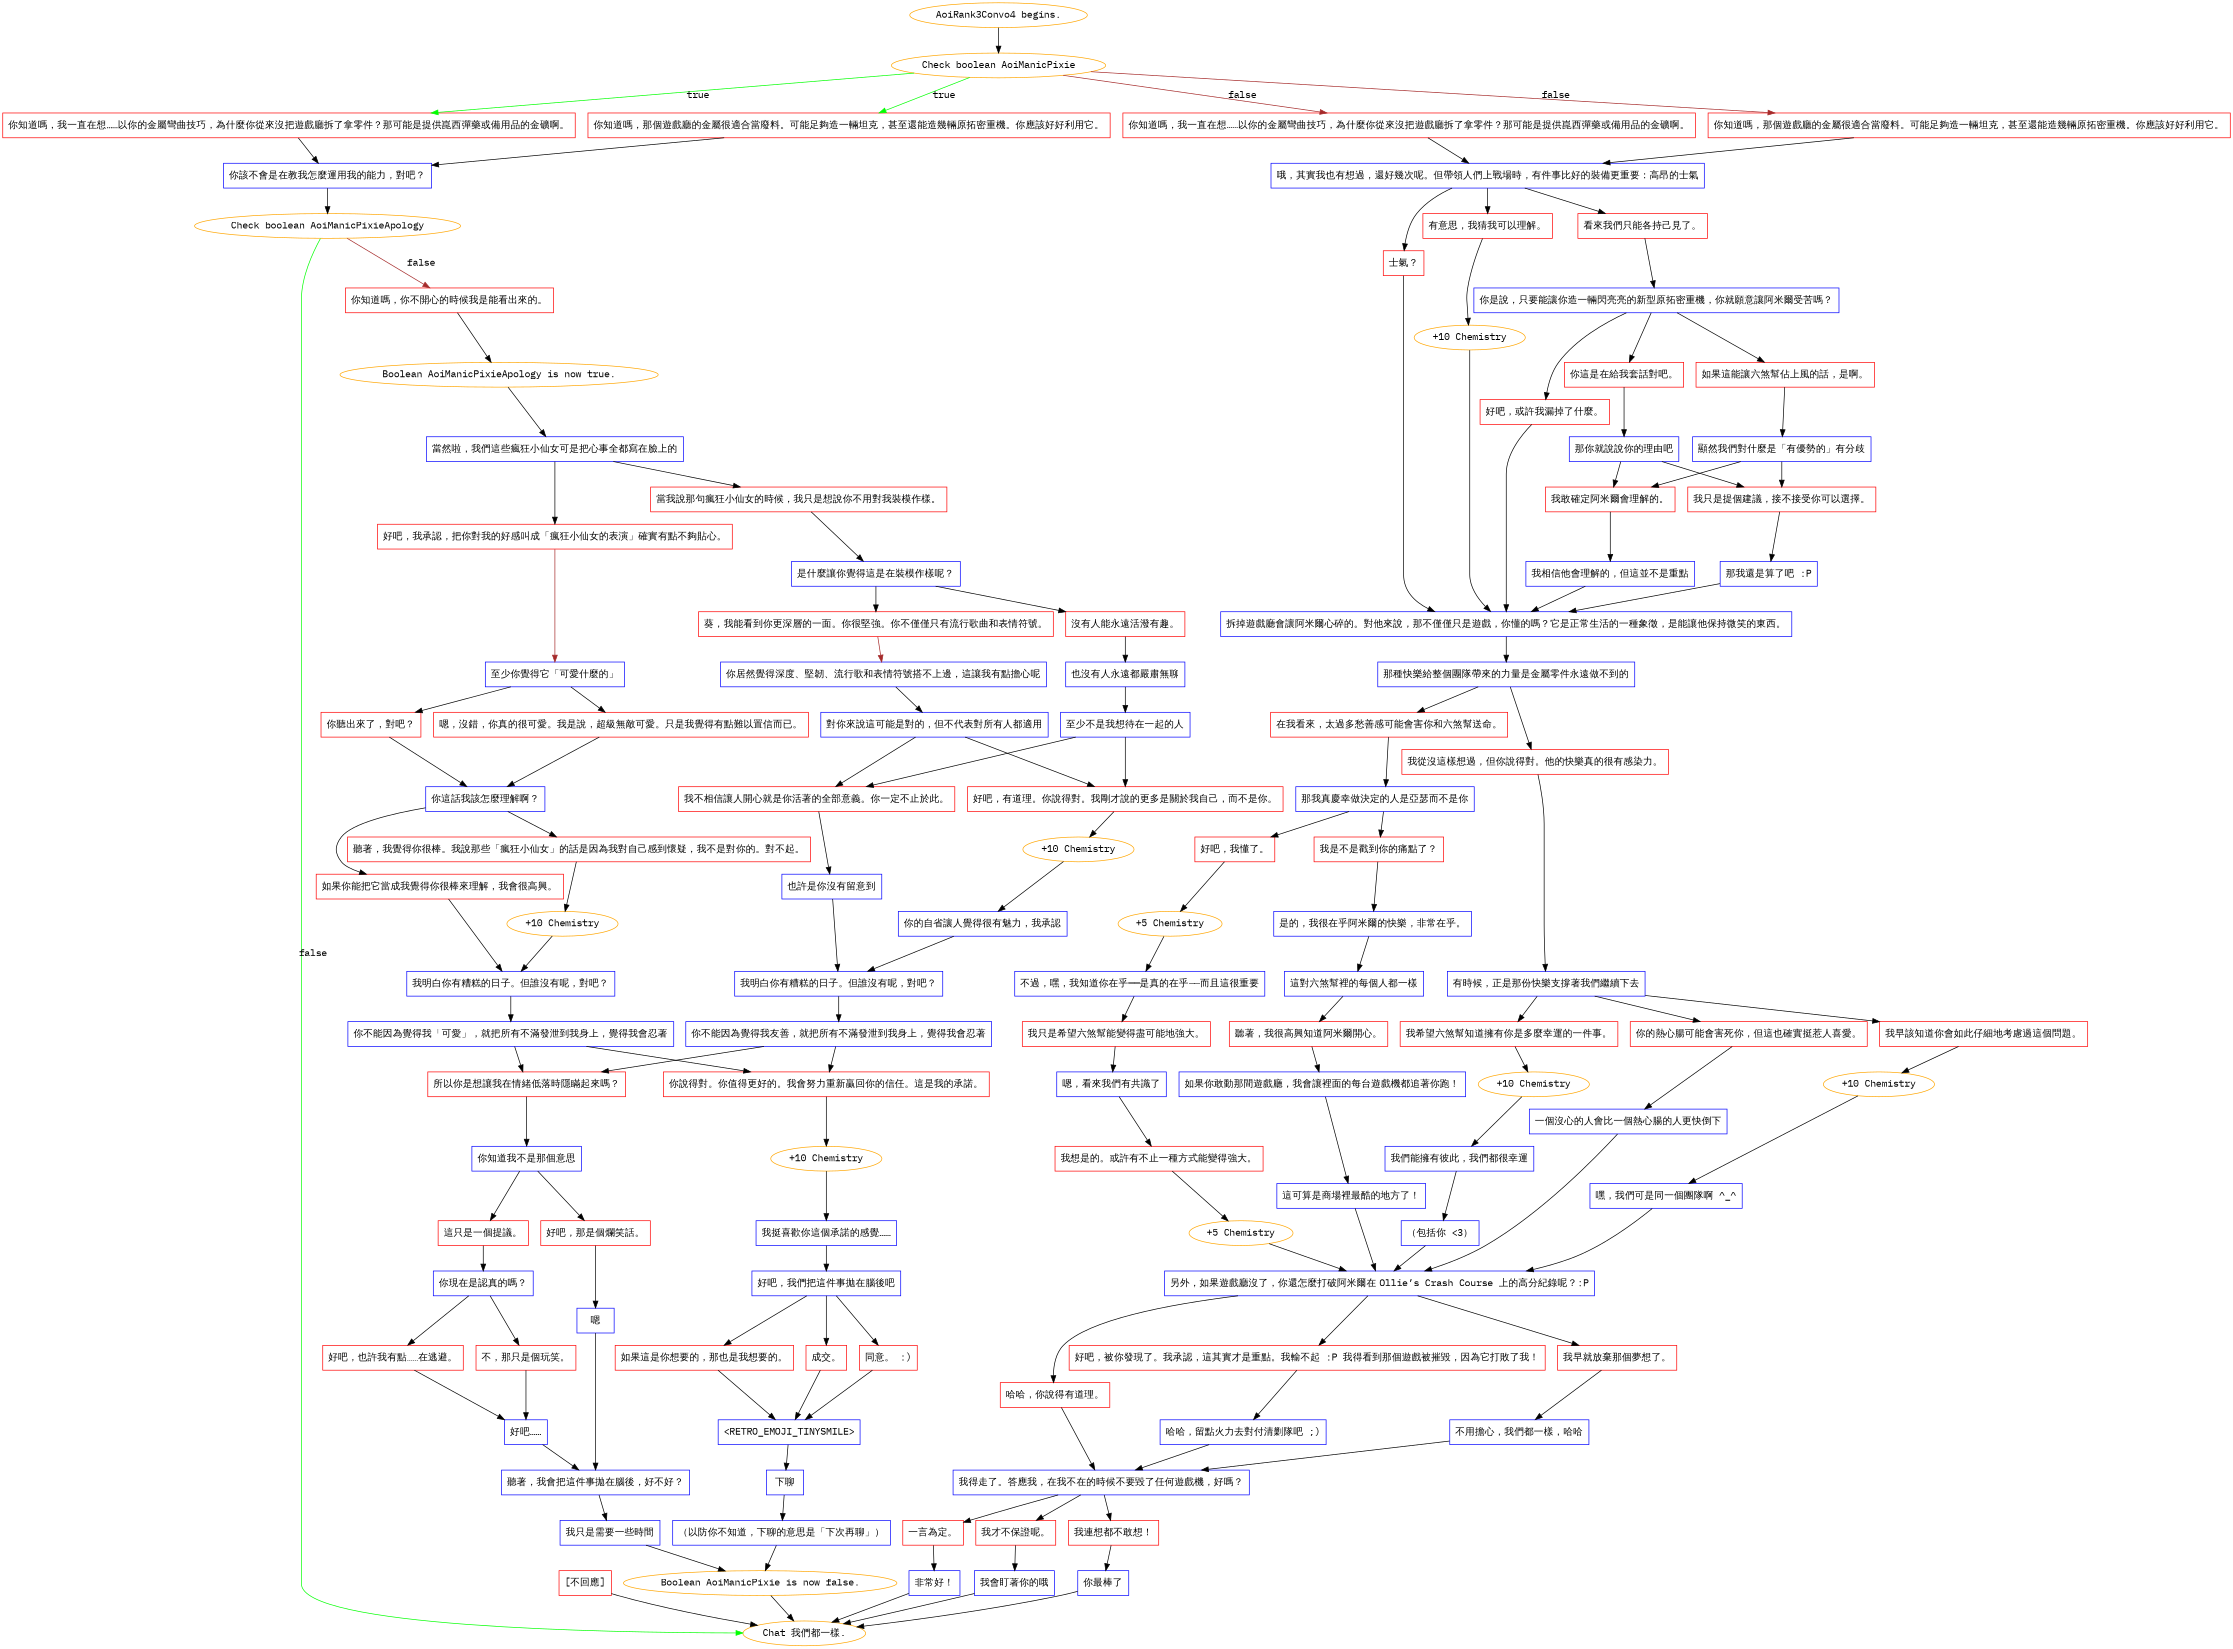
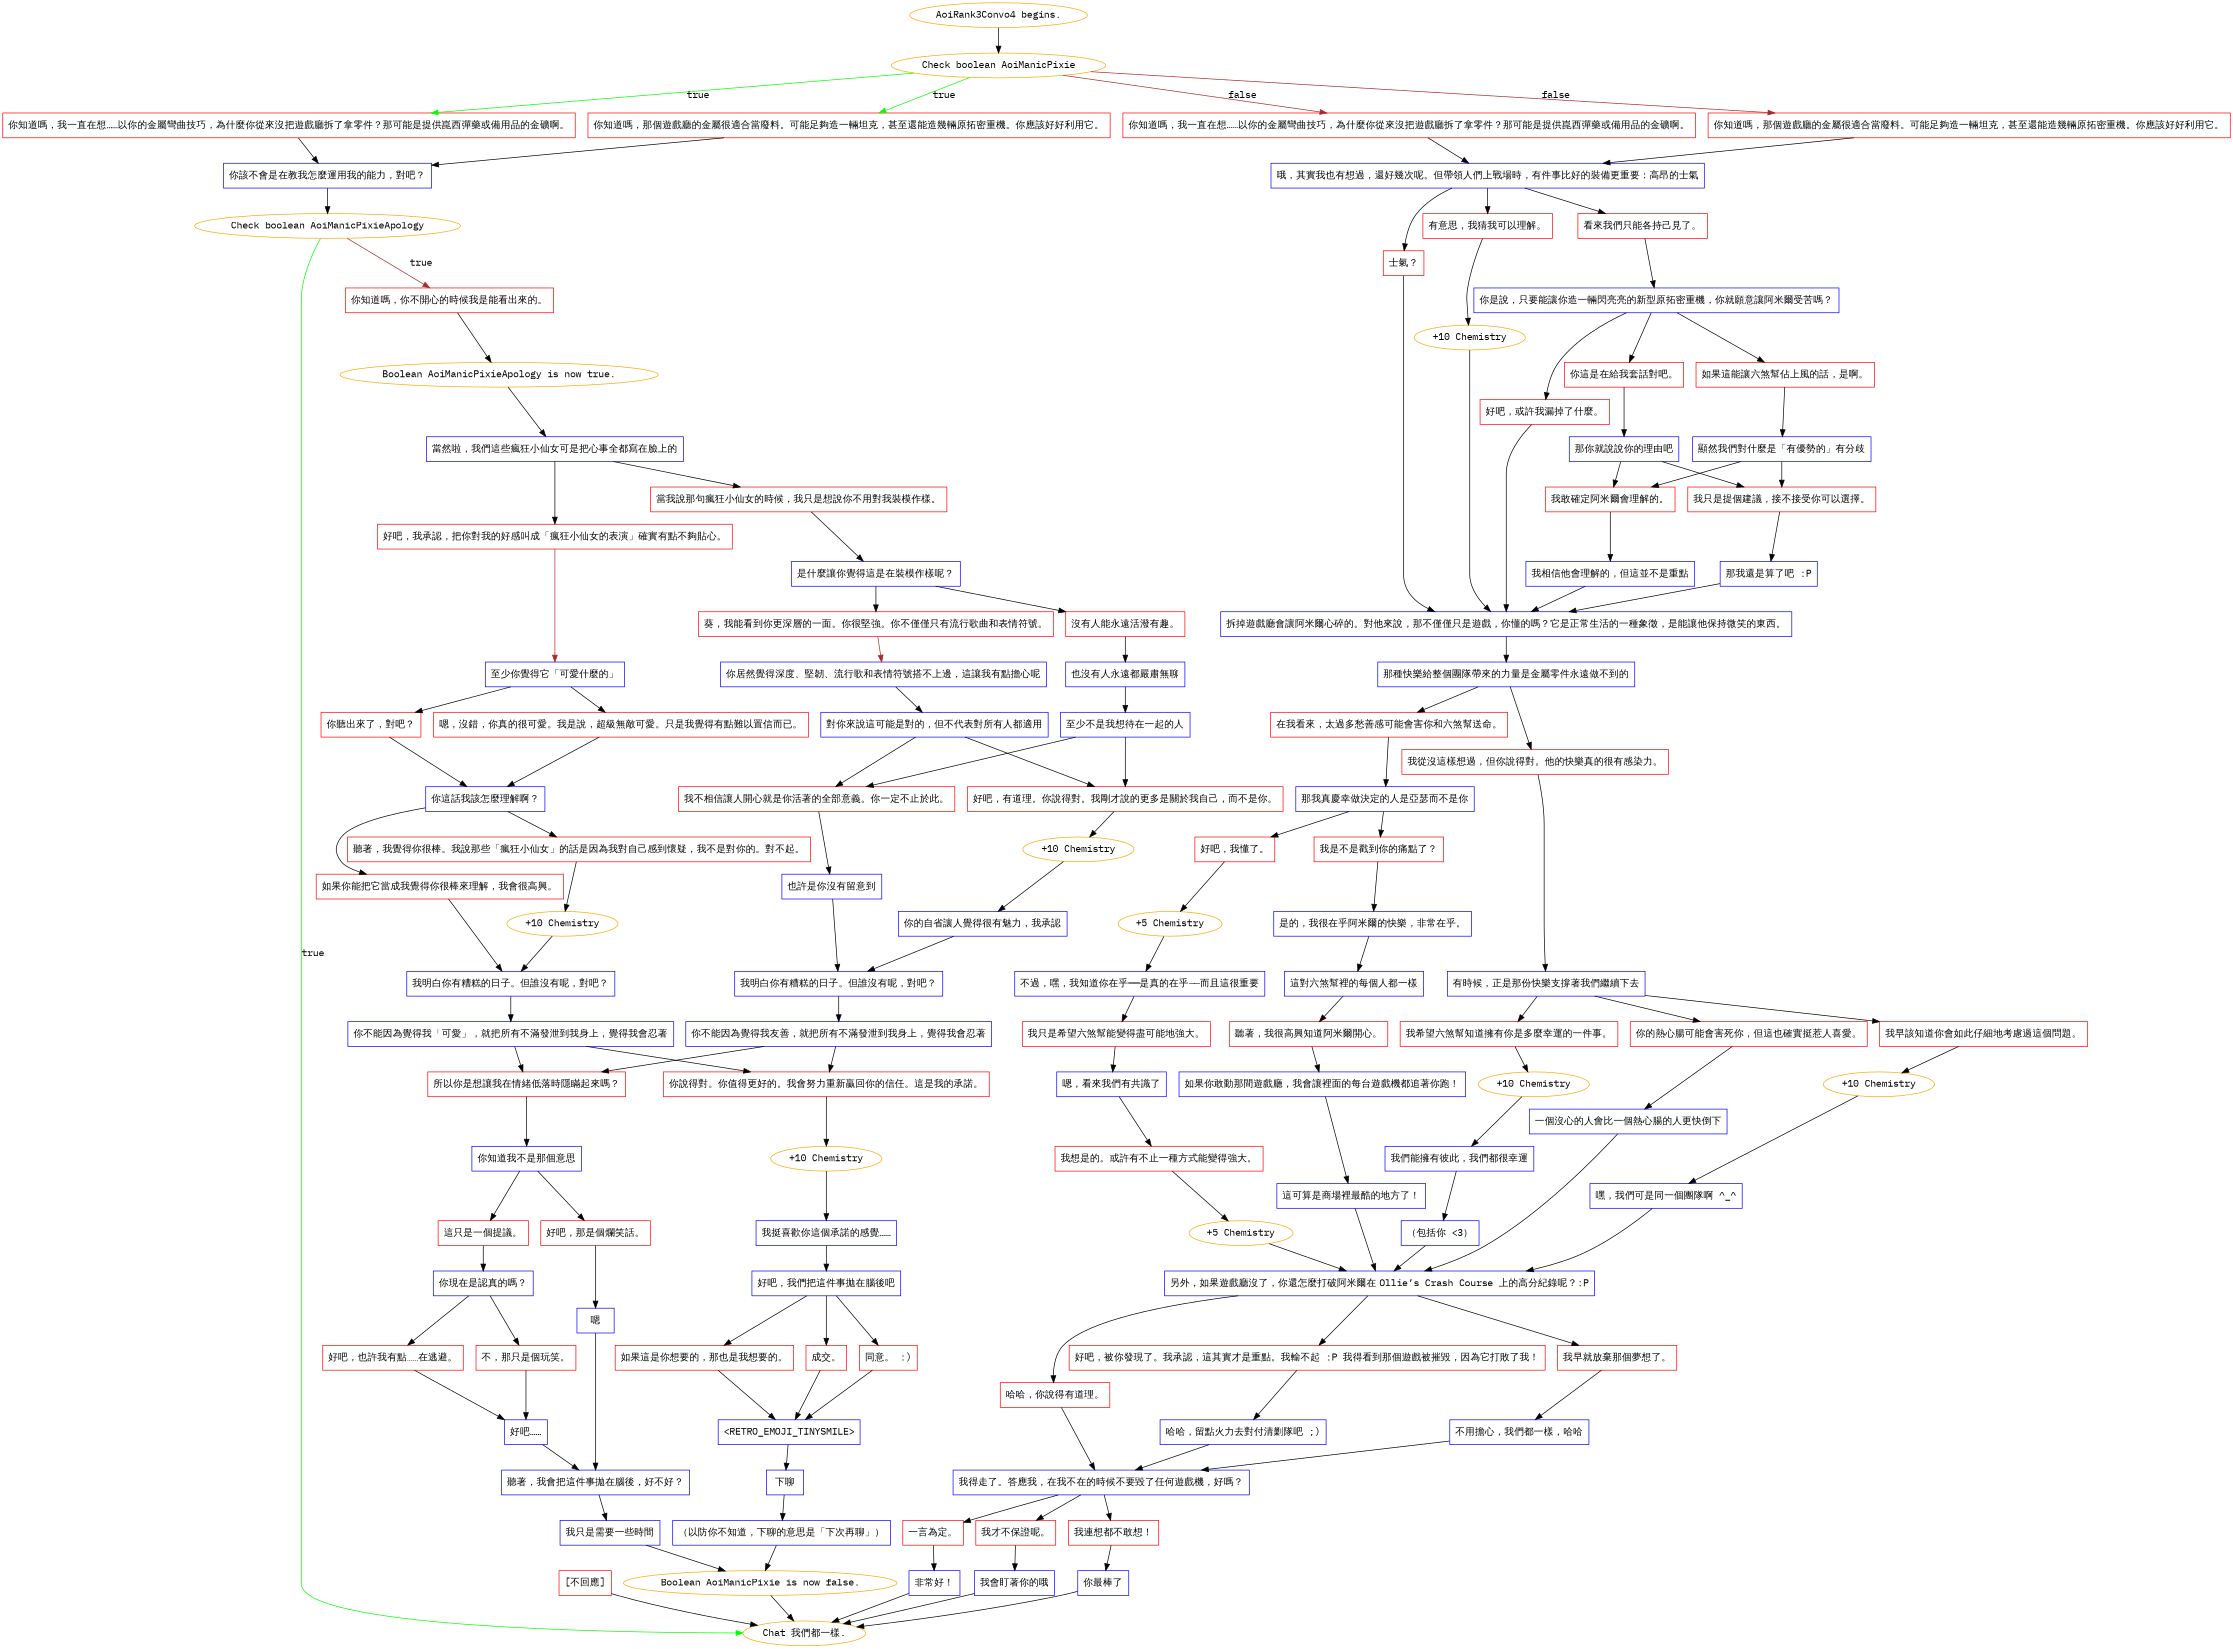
(421, 263) -> (421, 263)
(313, 954) -> (313, 954)
